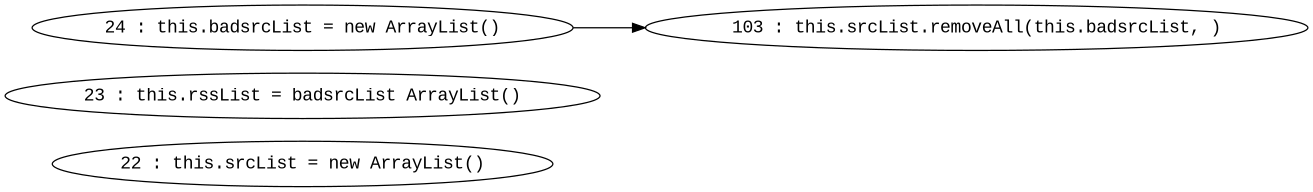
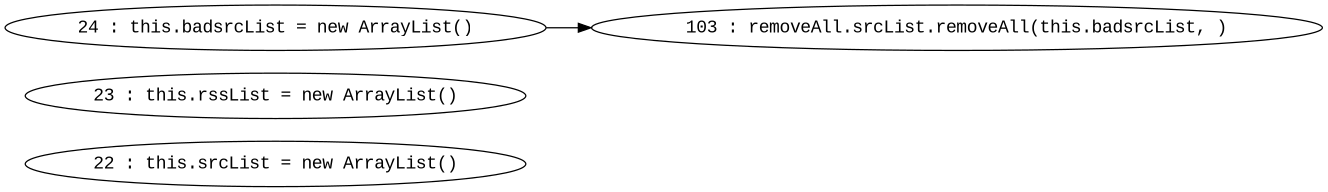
(977, 28) -> (957, 28)
(303, 96) -> (276, 96)
